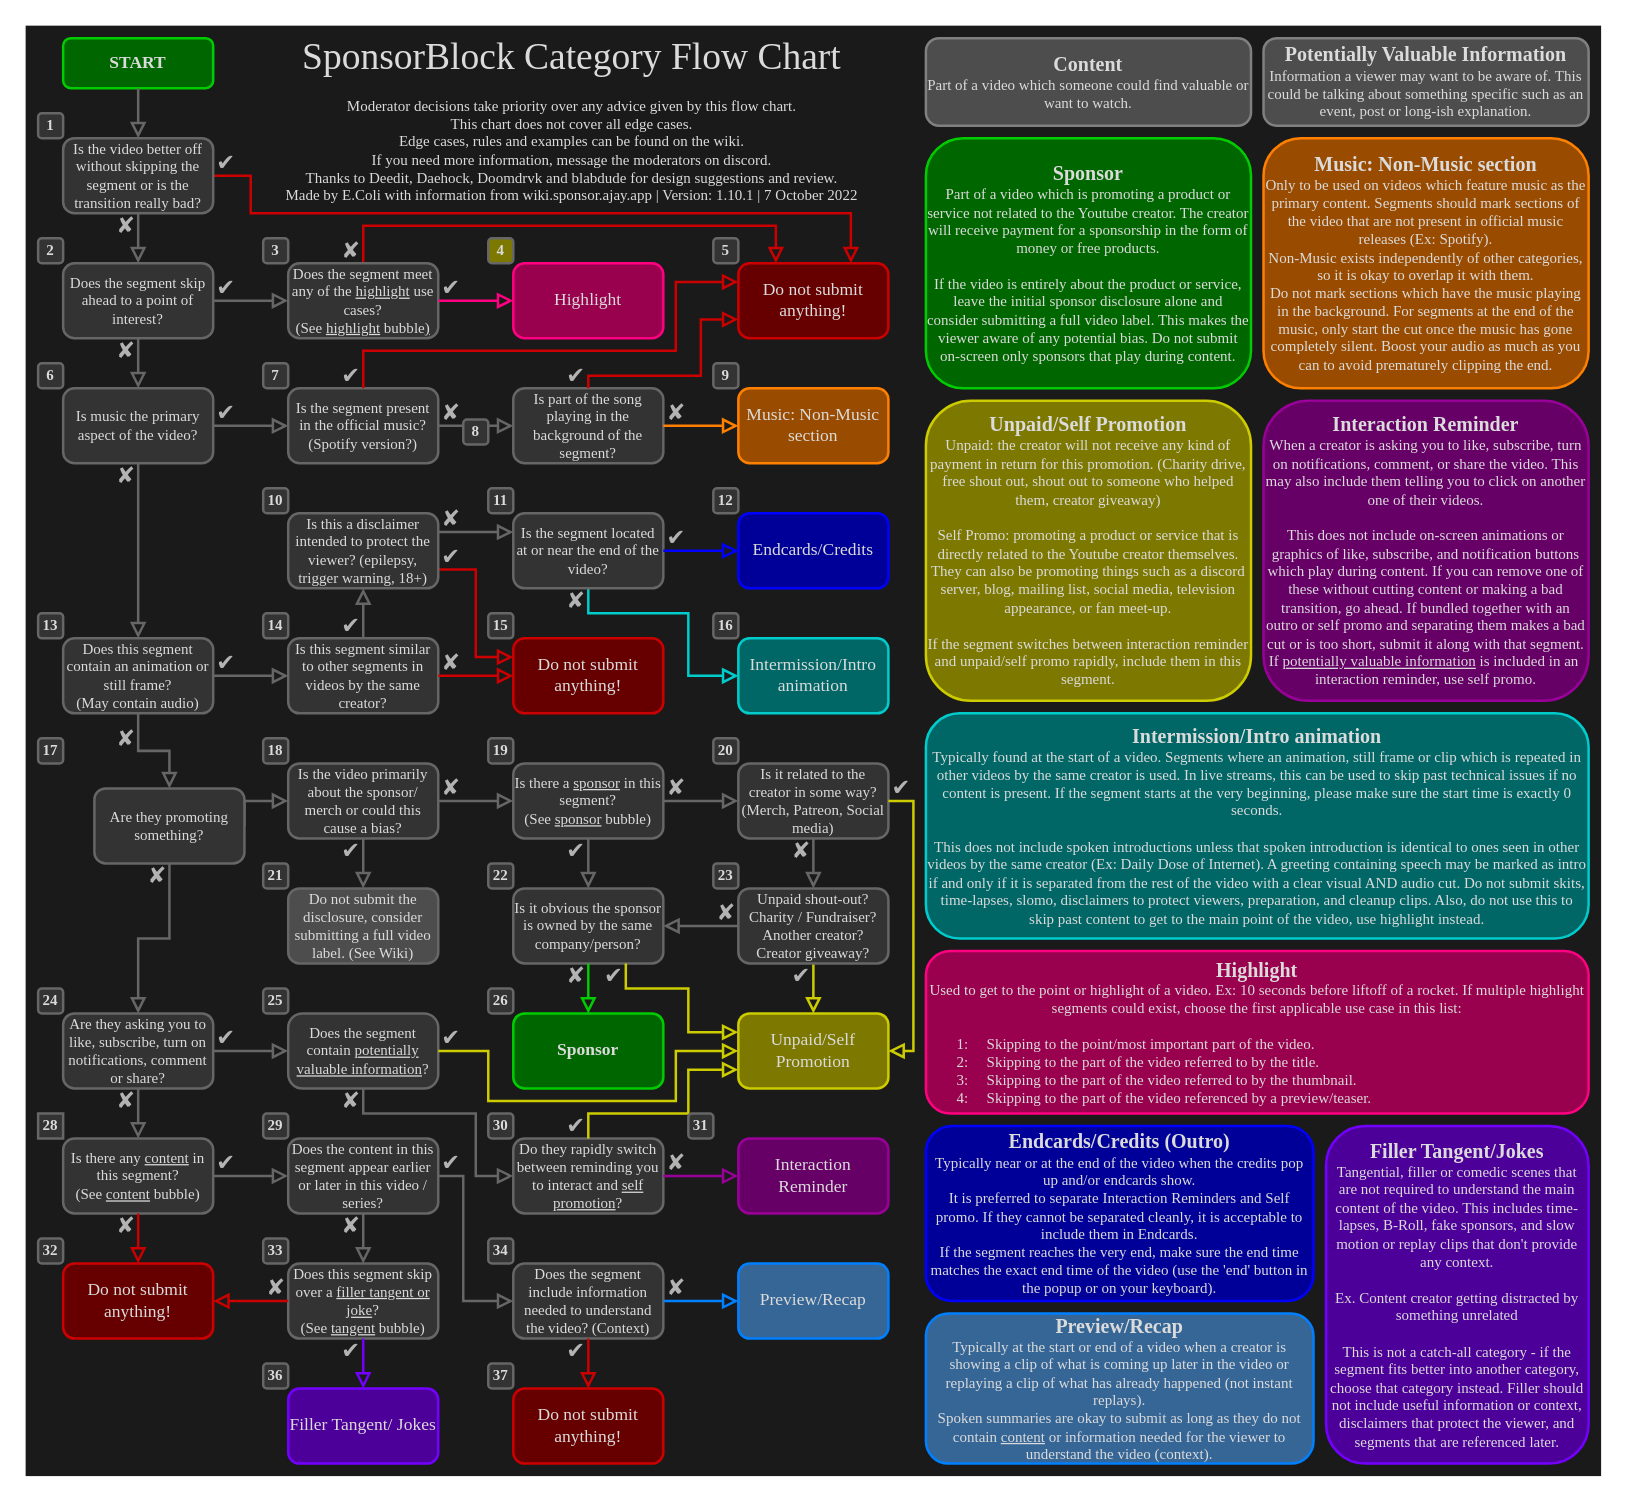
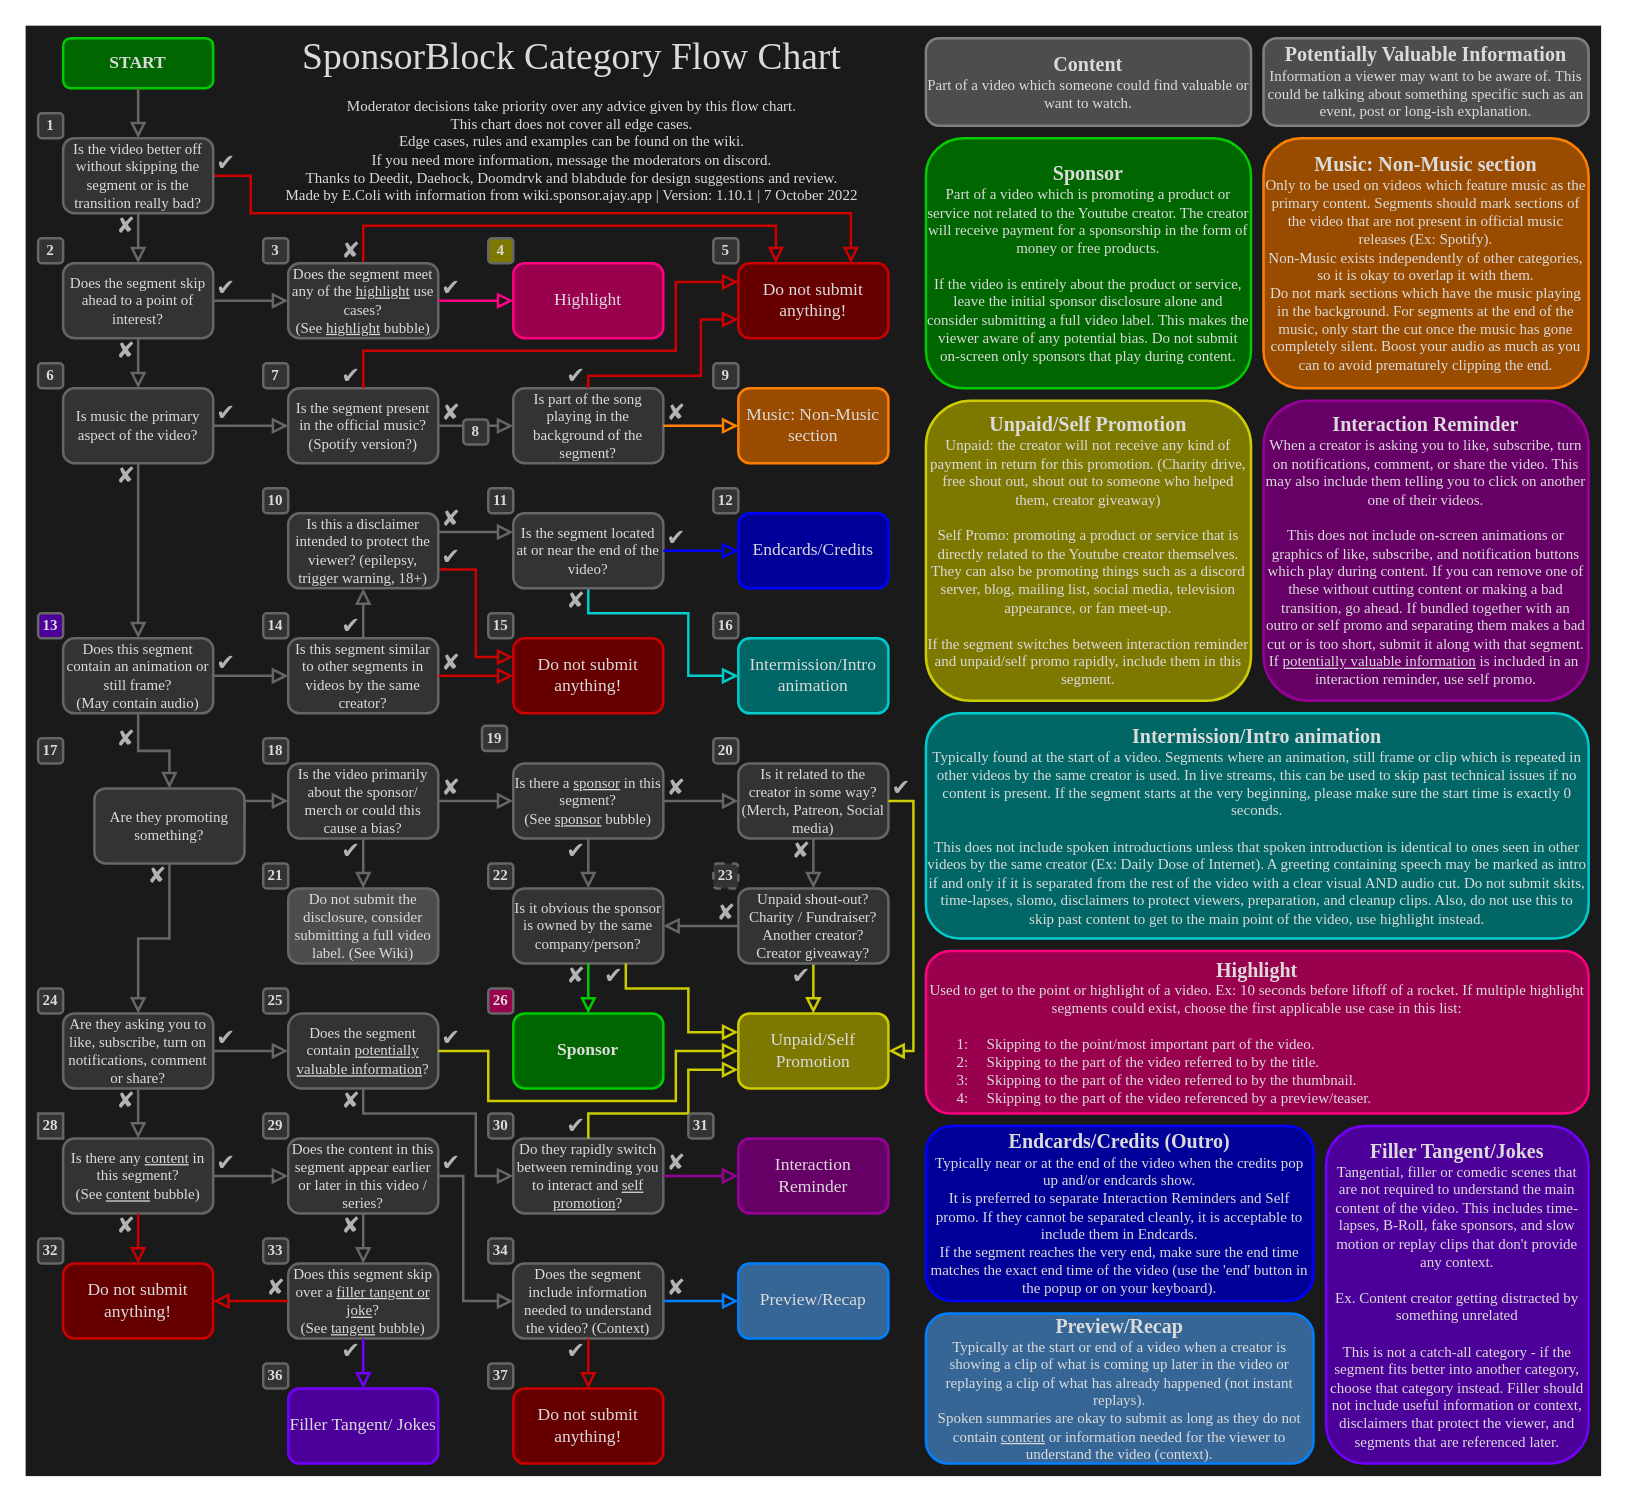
(51, 626) -> (51, 626)
(501, 751) -> (494, 738)
(726, 876) -> (726, 876)
(501, 1001) -> (501, 1001)
